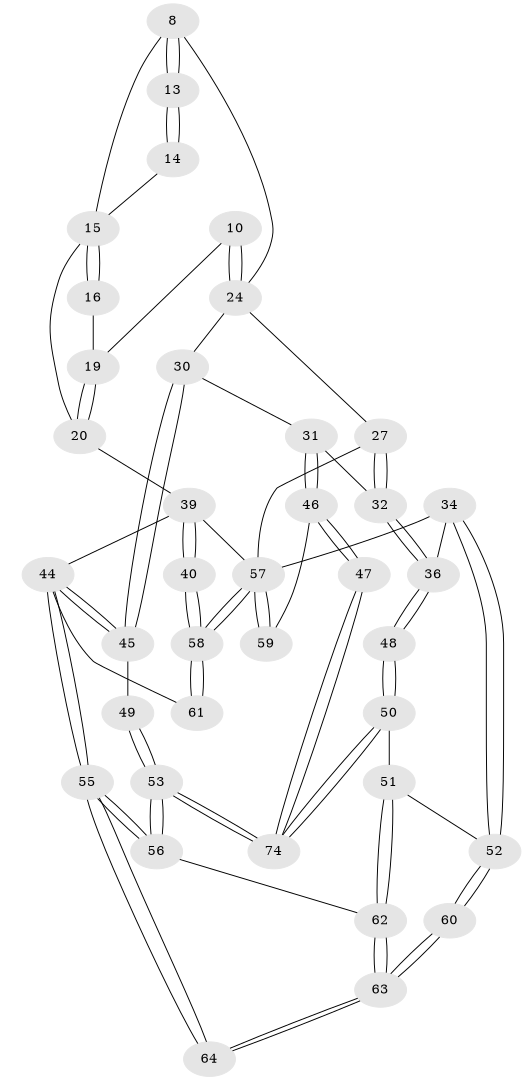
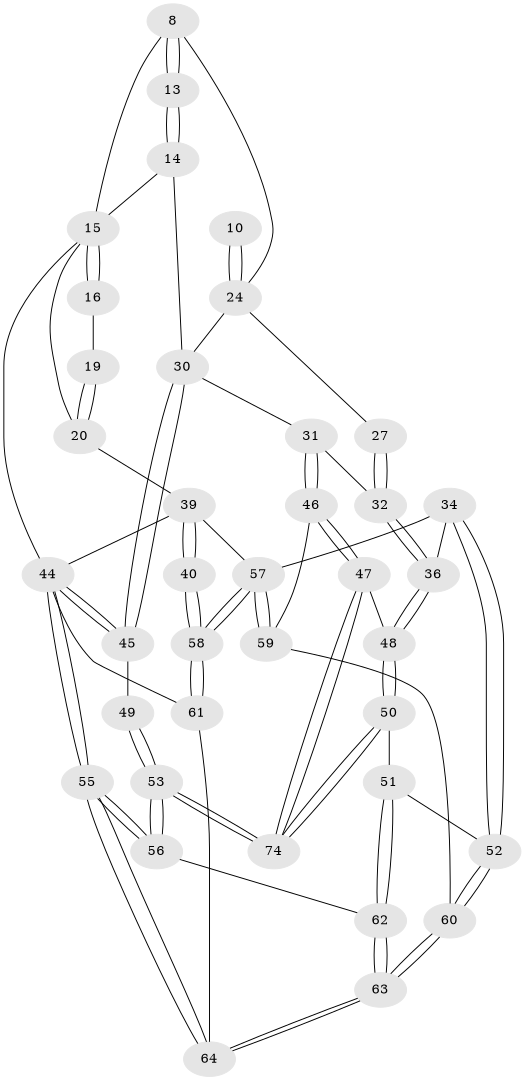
none -> (178, 263)
(165, 298) -> none
none -> (4, 391)
(286, 483) -> none
none -> (377, 609)
none -> (437, 728)
none -> (210, 886)
